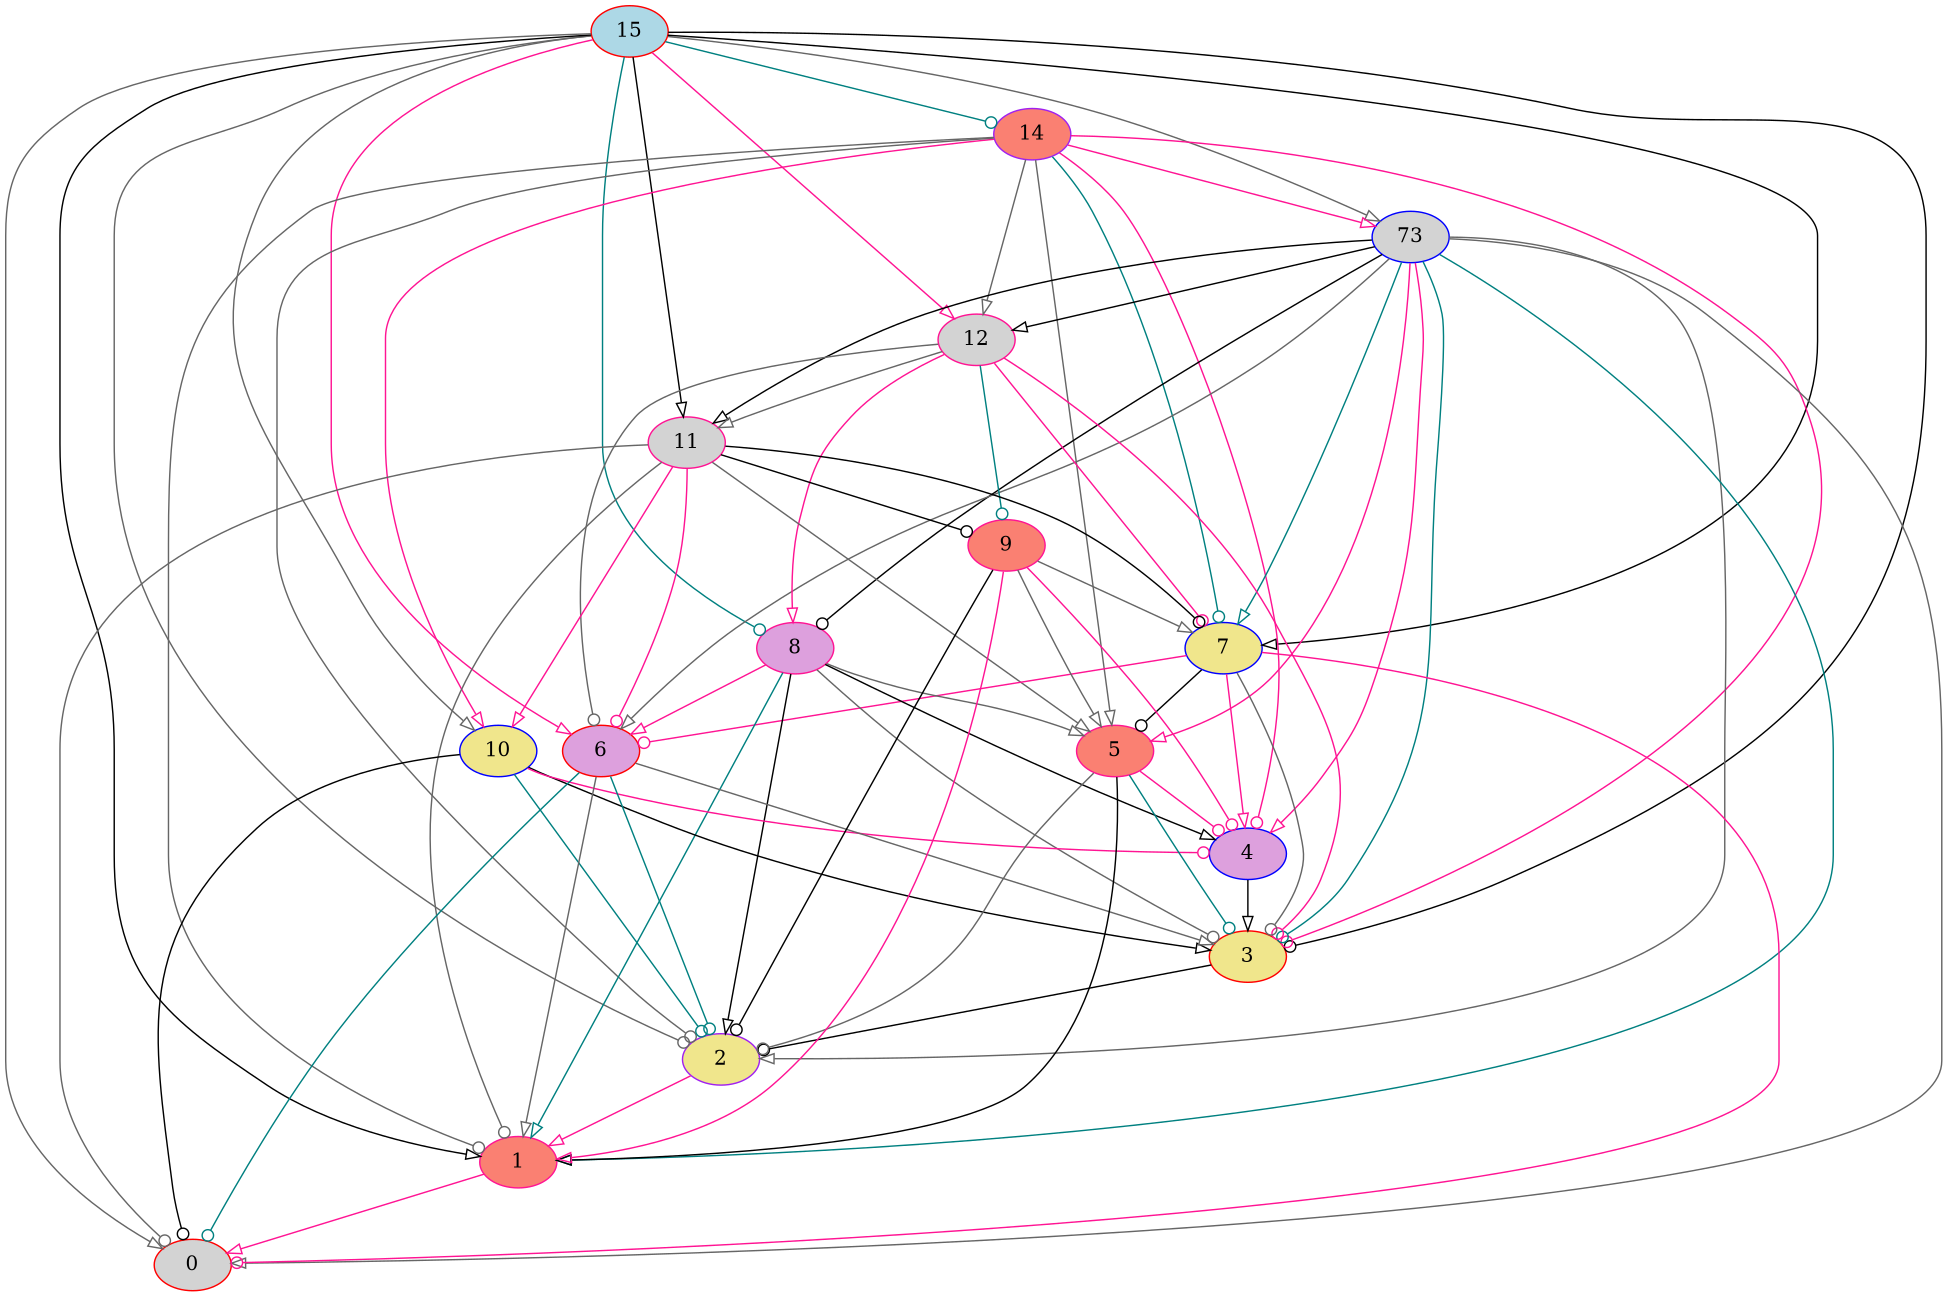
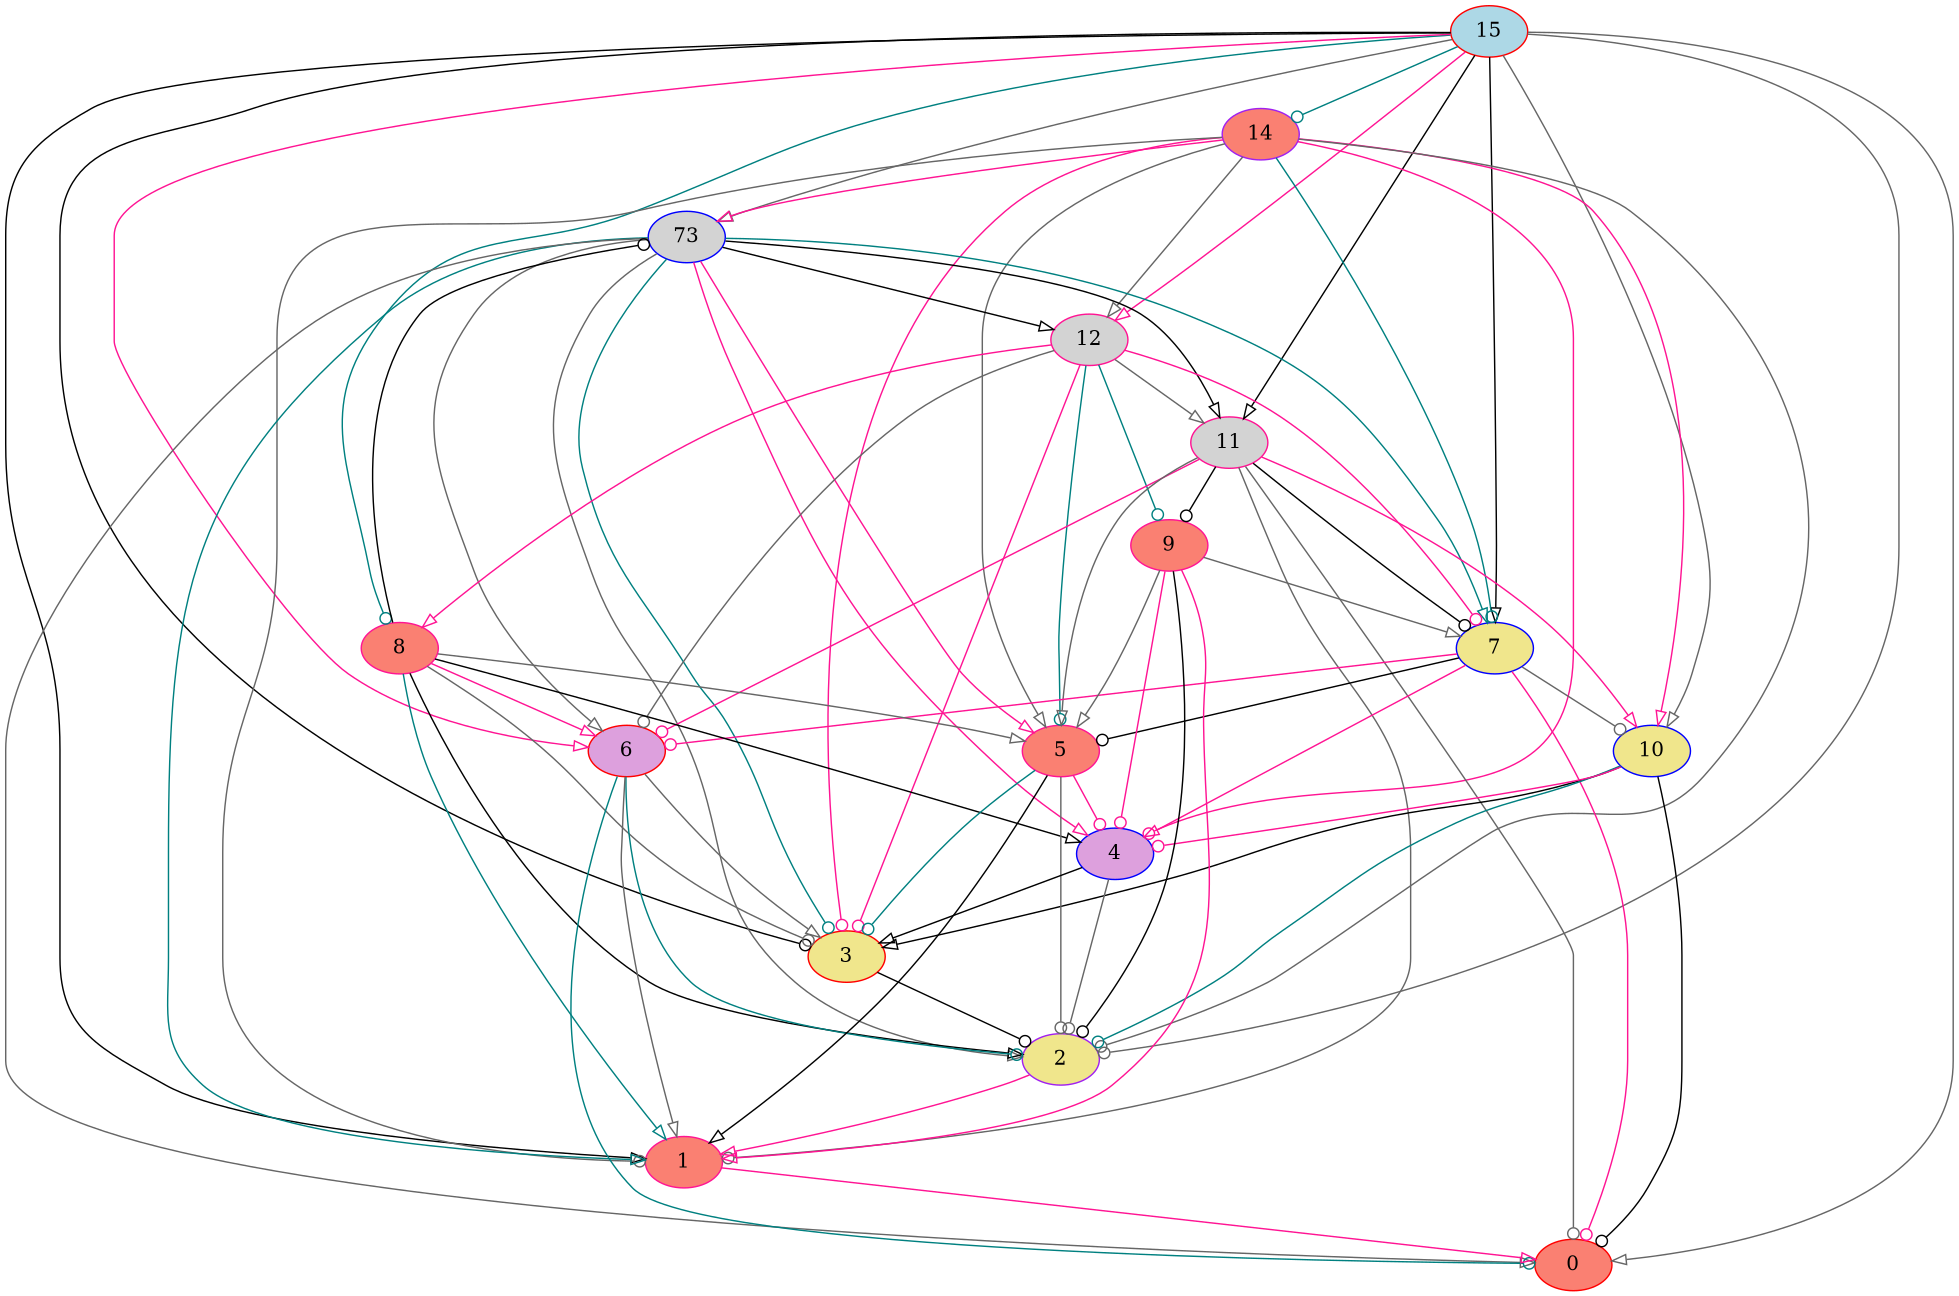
(1111, 417) -> (397, 352)
none -> (1066, 539)
(795, 648) -> (400, 648)
(1291, 797) -> (1576, 701)
none -> (1089, 951)
(193, 1265) -> (1573, 1265)
